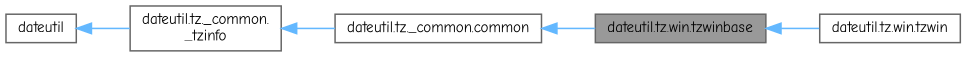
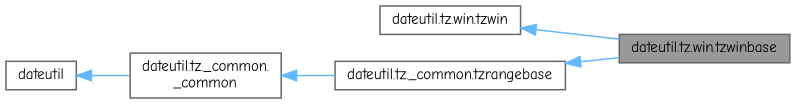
(206, 28) -> (206, 76)
(438, 28) -> (450, 76)
(800, 28) -> (578, 34)
